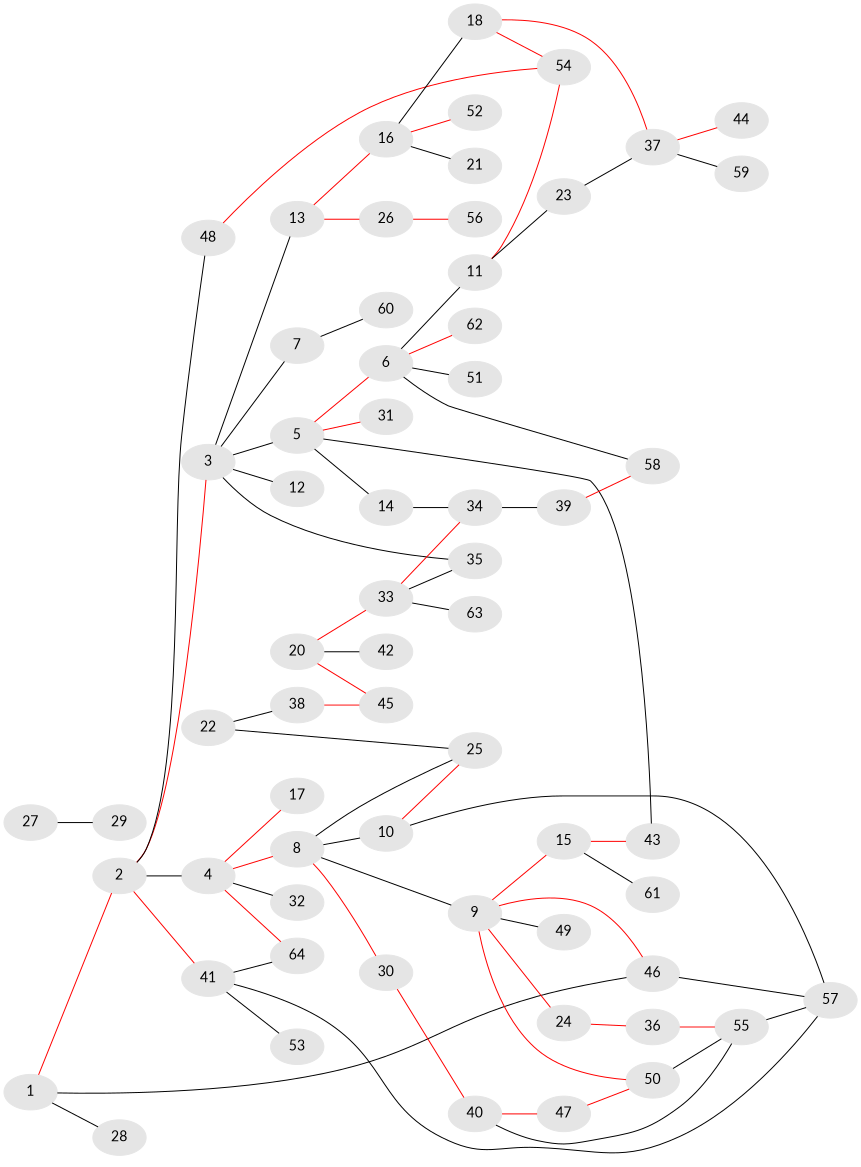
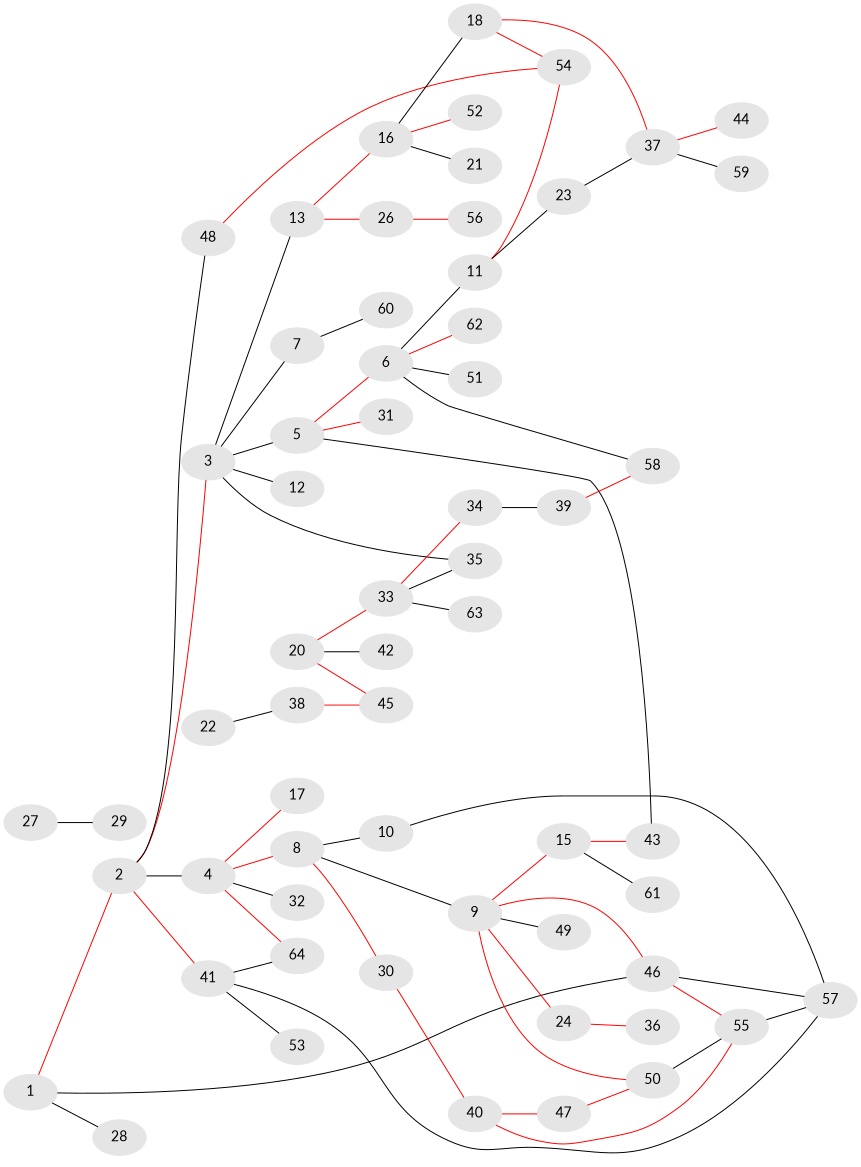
(386, 508) -> none
(475, 750) -> none
(697, 1027) -> (697, 1000)
(630, 1133) -> (630, 1133)
